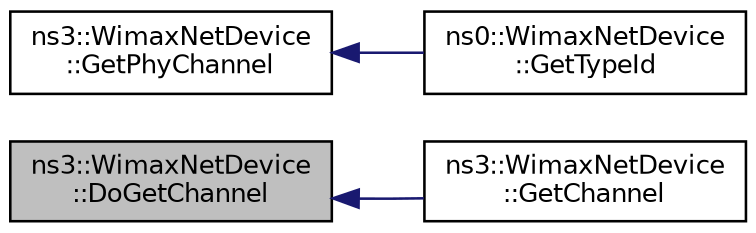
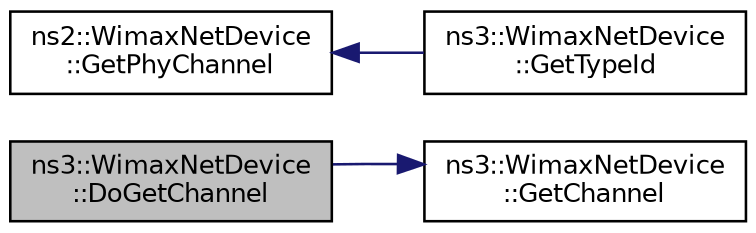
(171, 53) -> (171, 53)
(585, 53) -> (585, 53)
(391, 199) -> (365, 164)
